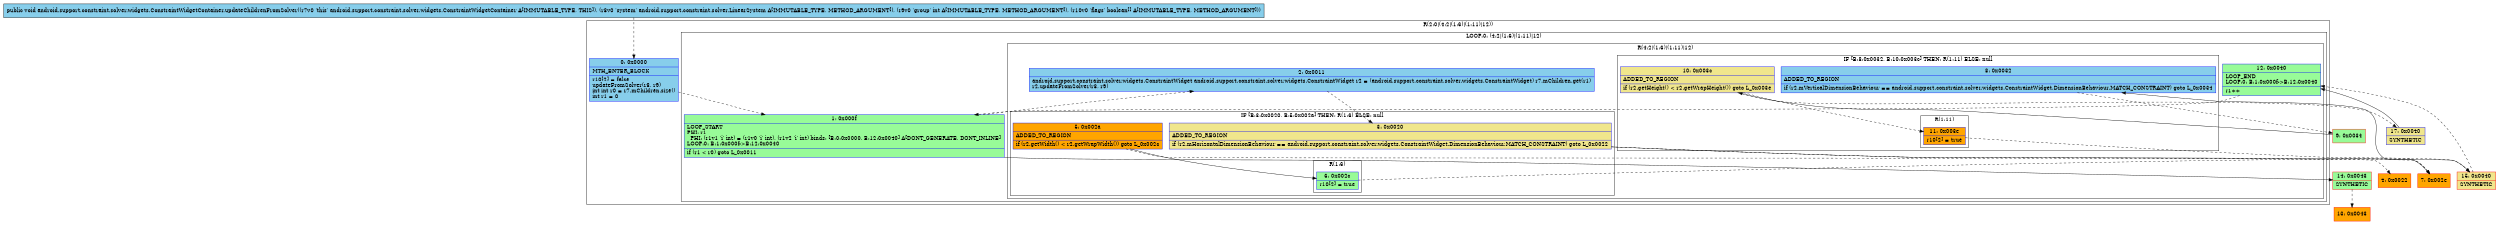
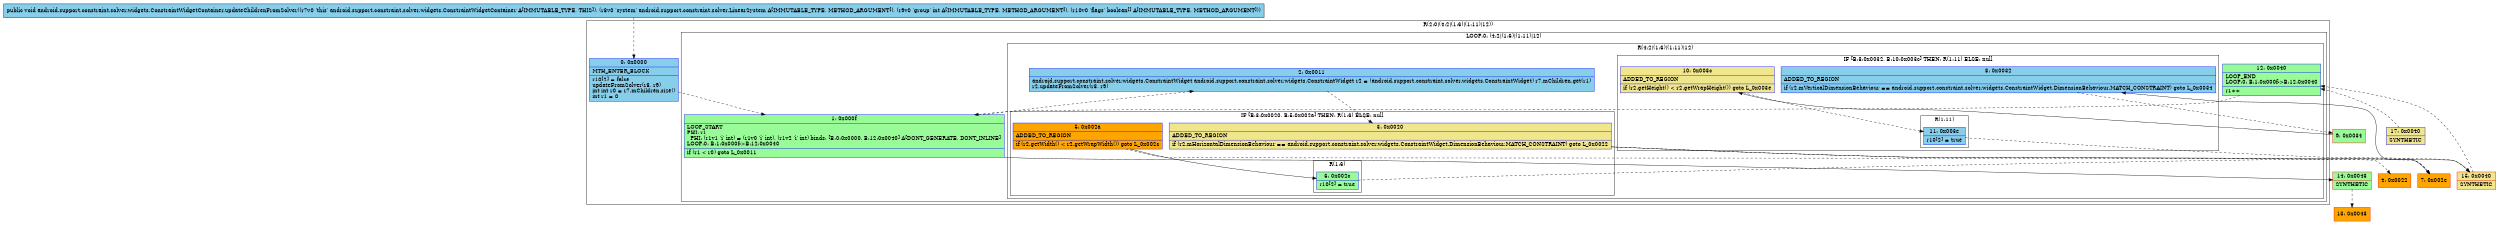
(2067, 103) -> none
(2365, 103) -> (2365, 103)
(1944, 136) -> (1944, 136)
